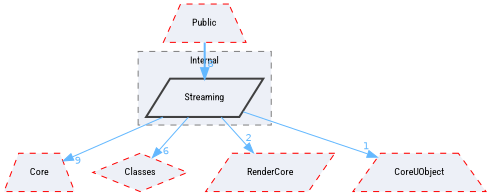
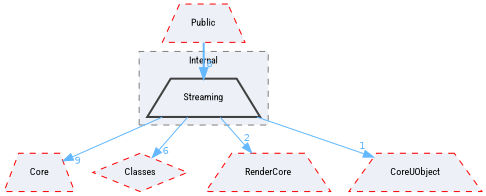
(205, 98) -> (204, 98)
(270, 172) -> (268, 172)
